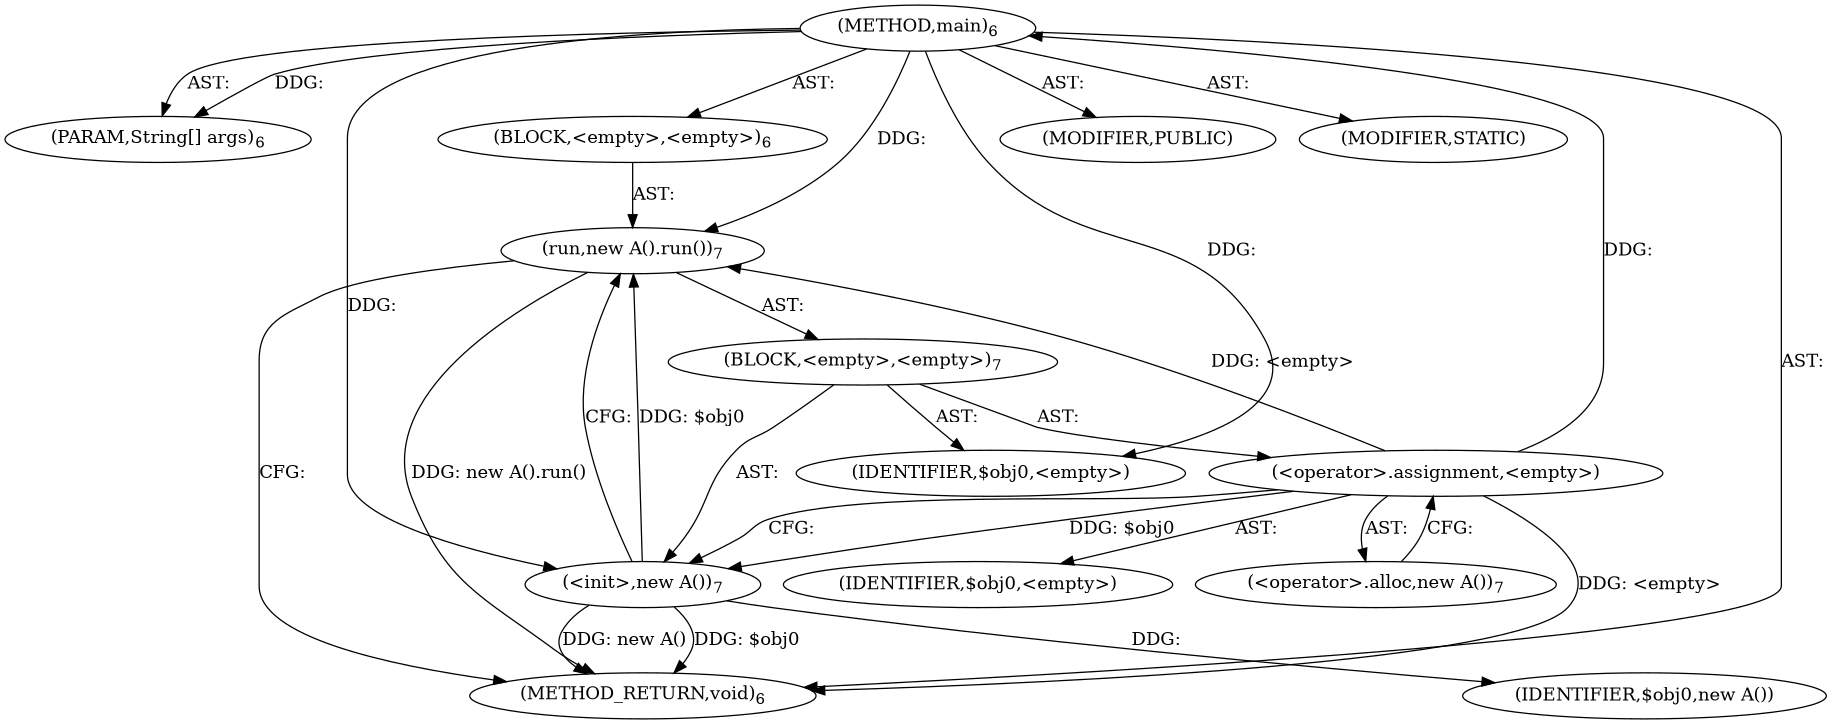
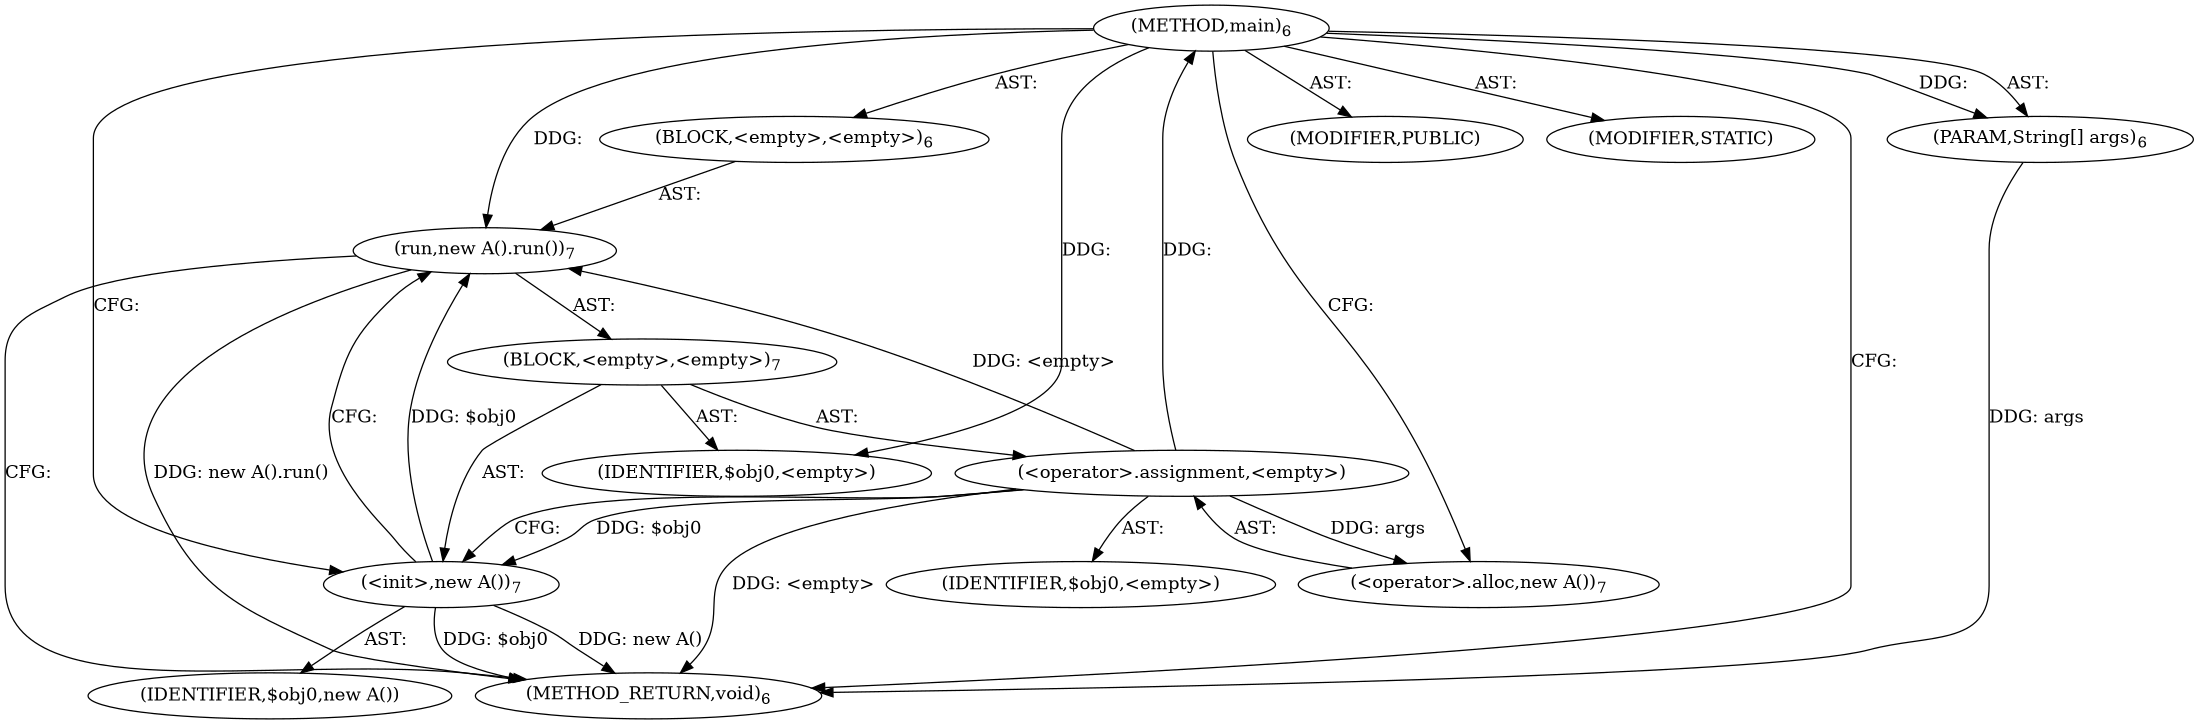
(375, 306) -> (120, 306)
none -> (1321, 308)
(1806, 362) -> (1877, 362)
(1390, 529) -> (1378, 529)
(1453, 529) -> (1259, 529)
(1159, 640) -> (389, 640)
none -> (1642, 670)
